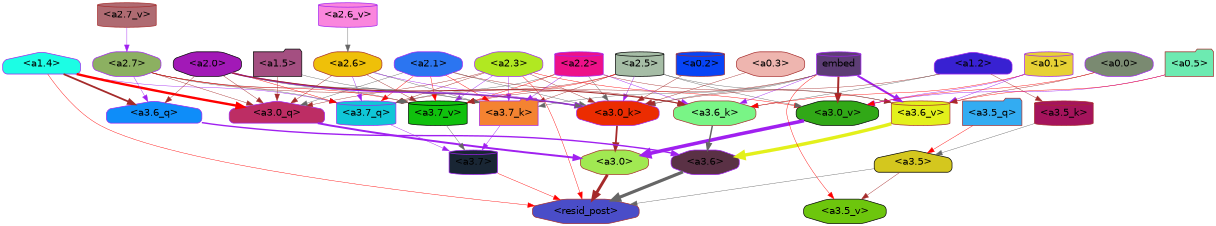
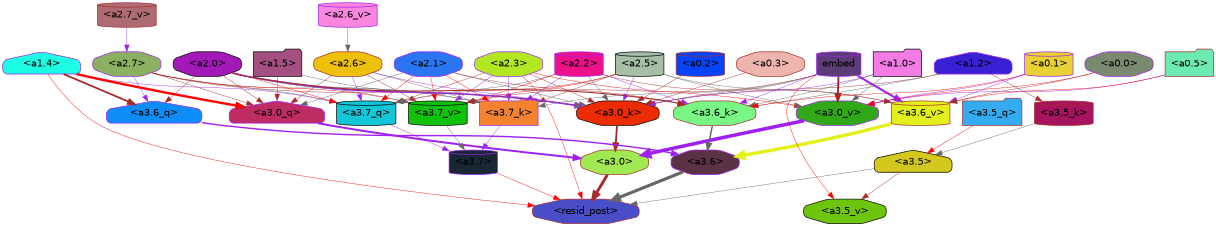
none -> (897, 64)
(441, 82) -> none
(366, 113) -> (366, 113)
(618, 113) -> (618, 113)
(837, 113) -> (837, 113)
